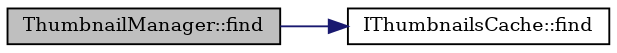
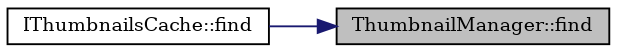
(304, 26) -> (293, 26)
